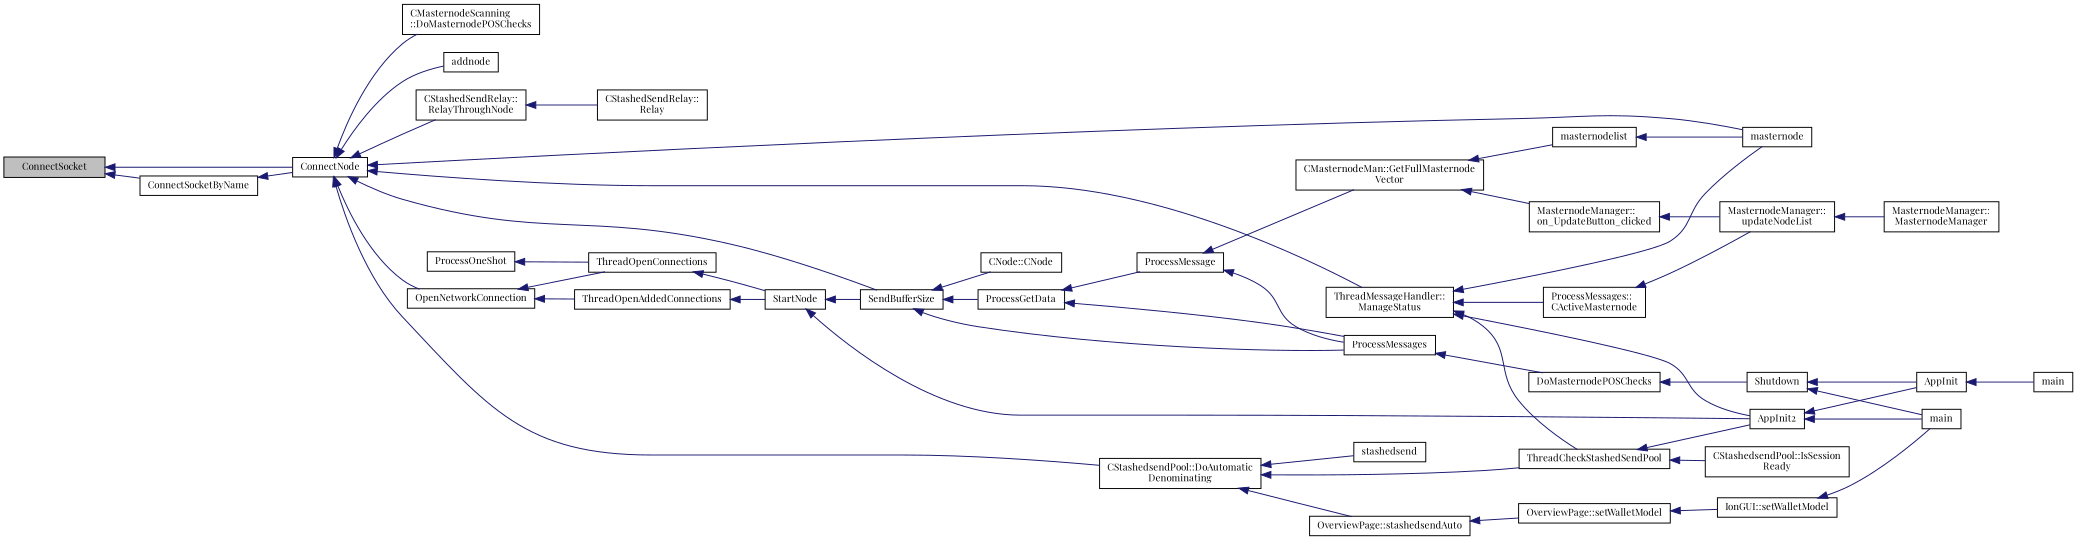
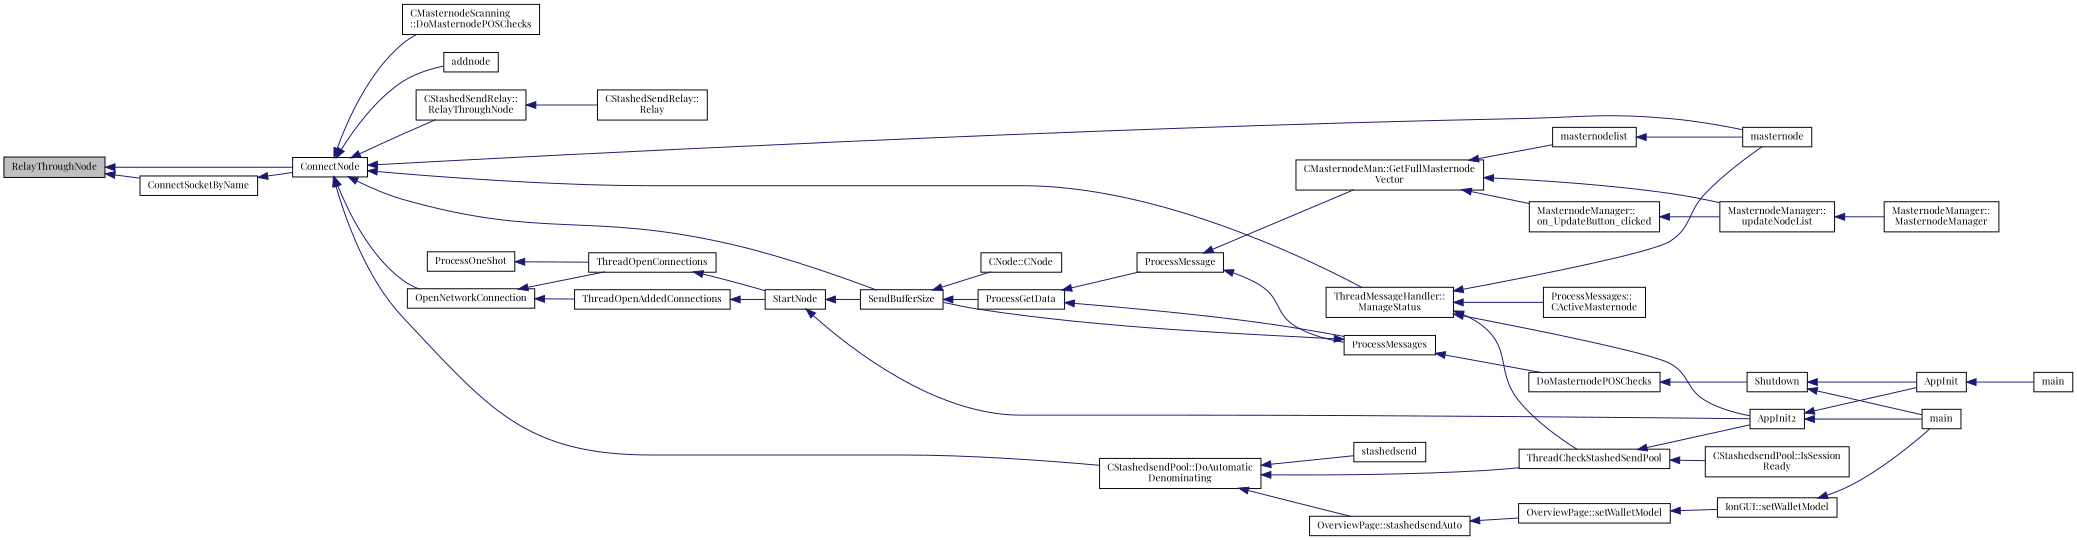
(54, 167) -> (54, 167)
(1699, 259) -> (1607, 186)
(1132, 344) -> (1138, 327)
